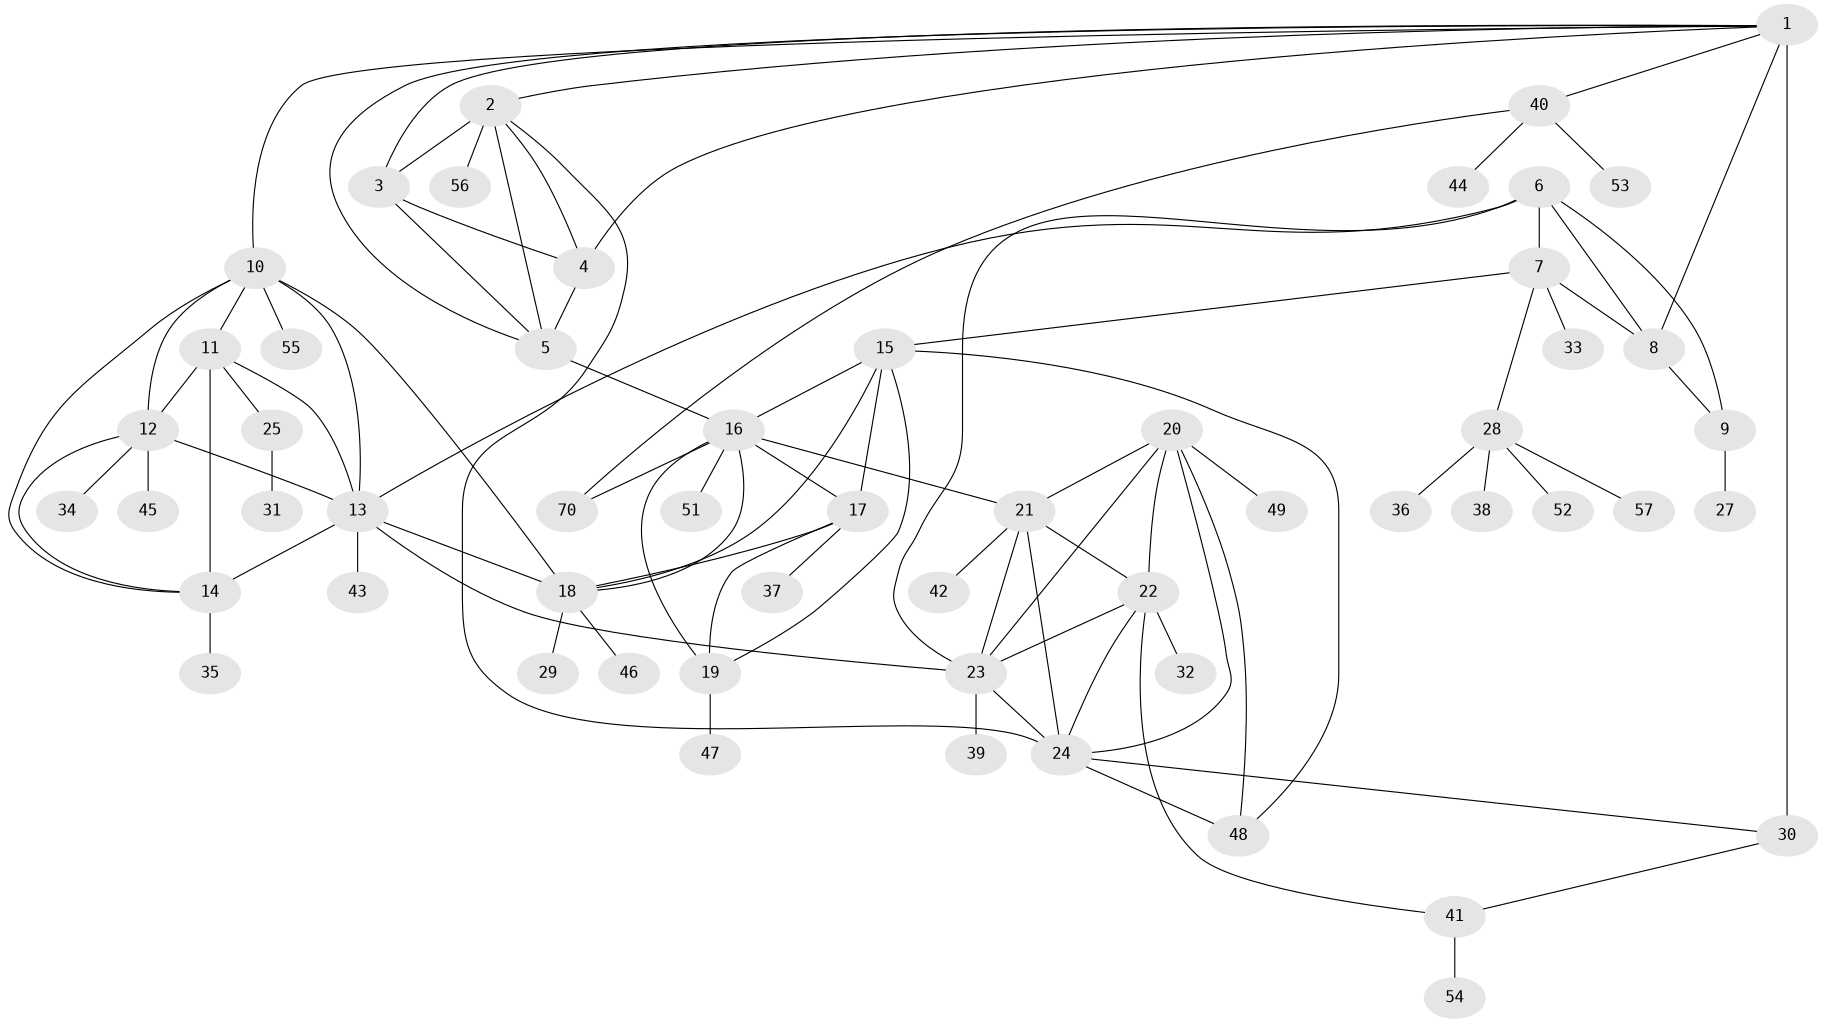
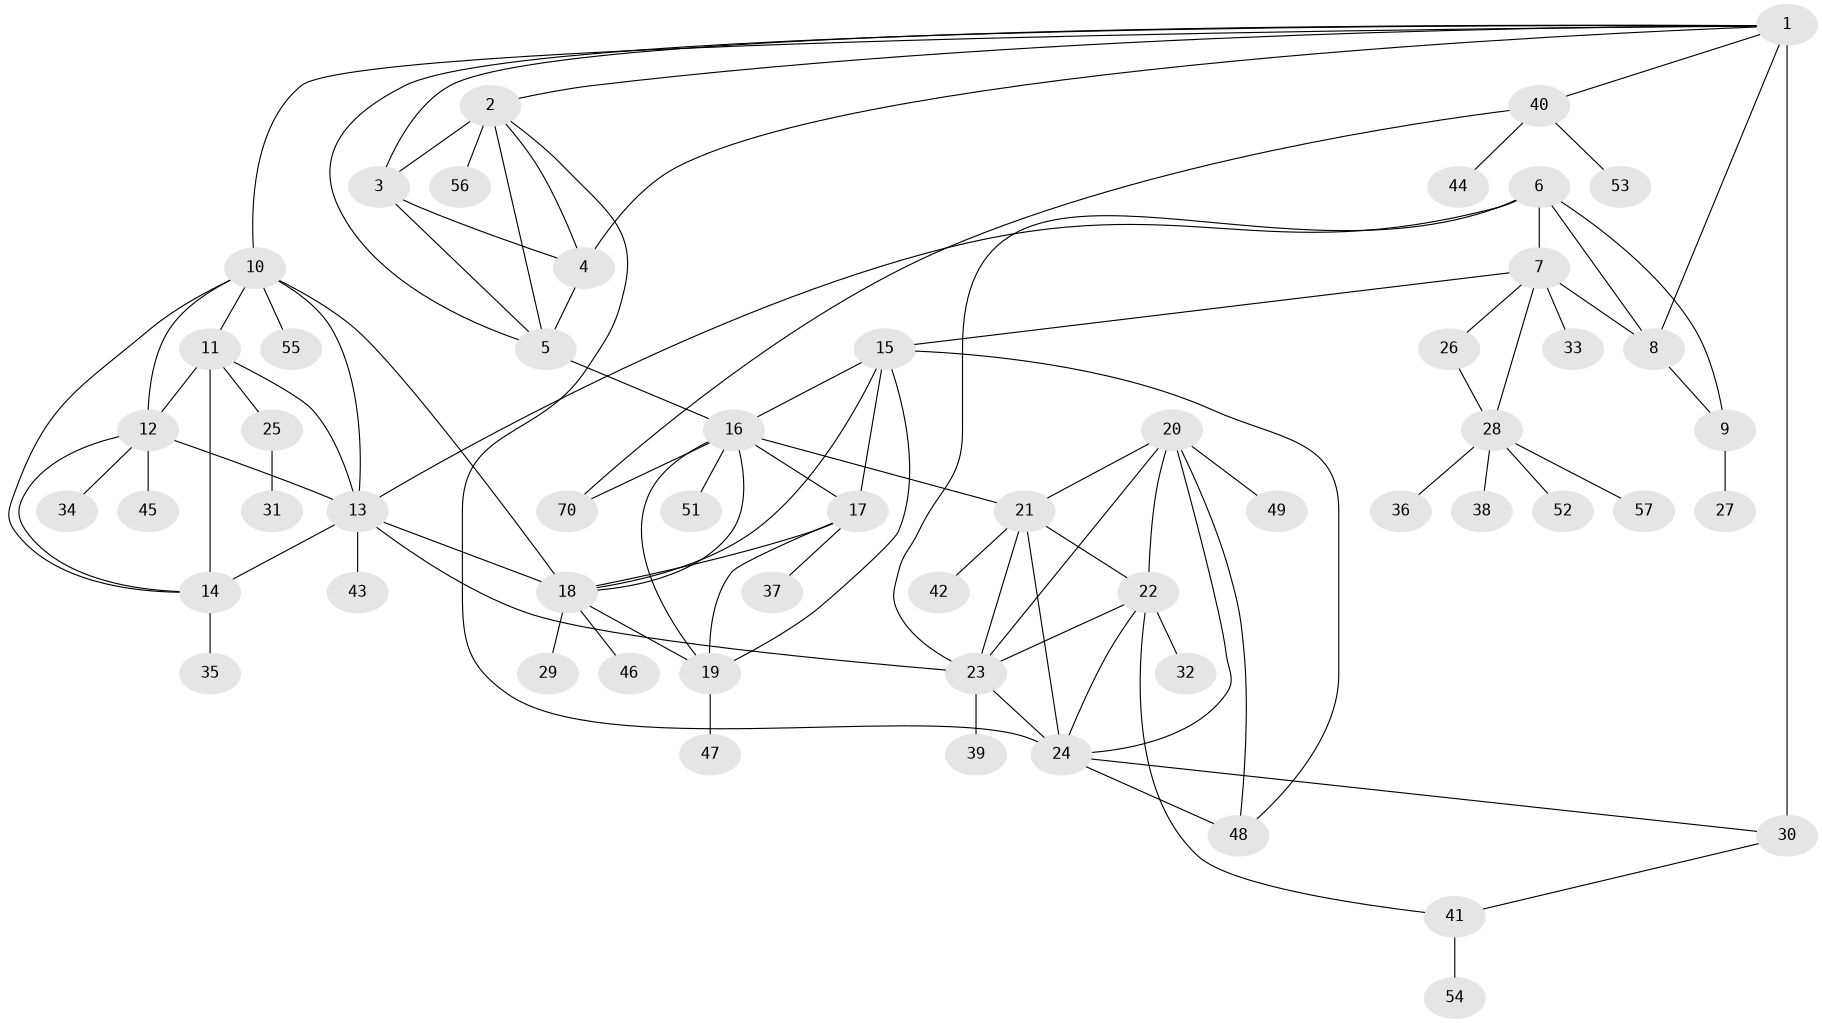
none -> (1449, 349)
none -> (629, 628)
